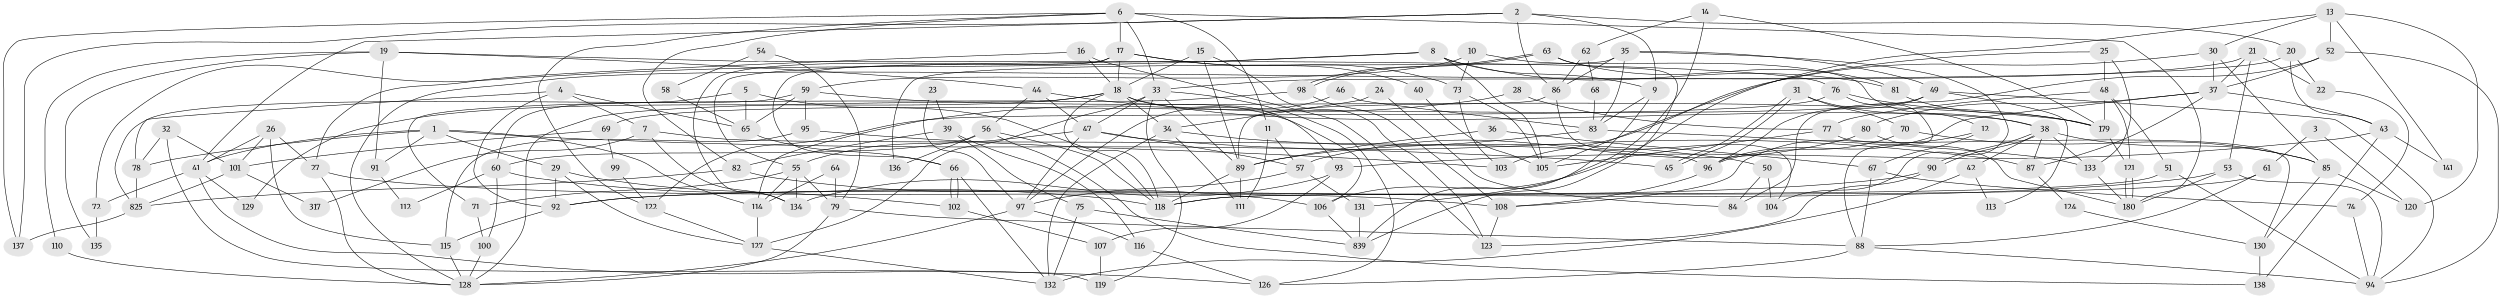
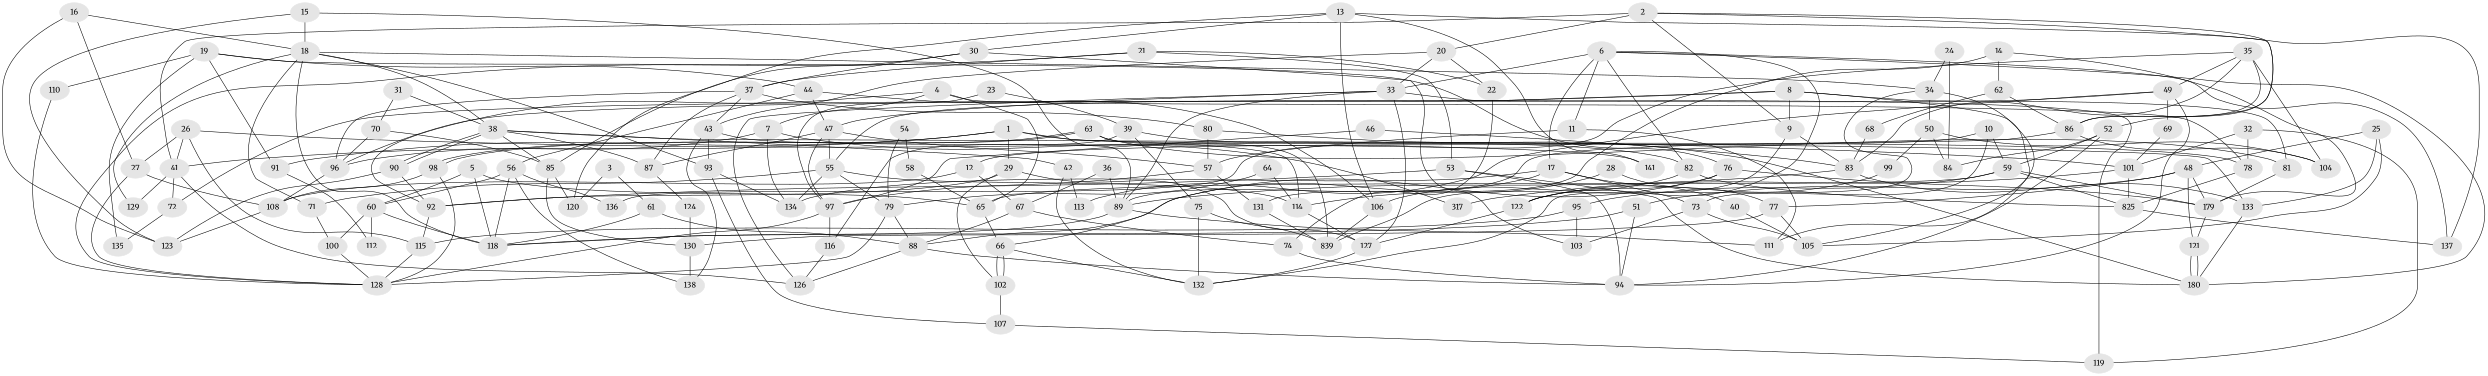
(1119, 70) -> none
(2273, 74) -> (2049, 154)
(611, 148) -> (1909, 149)
(1669, 168) -> none
